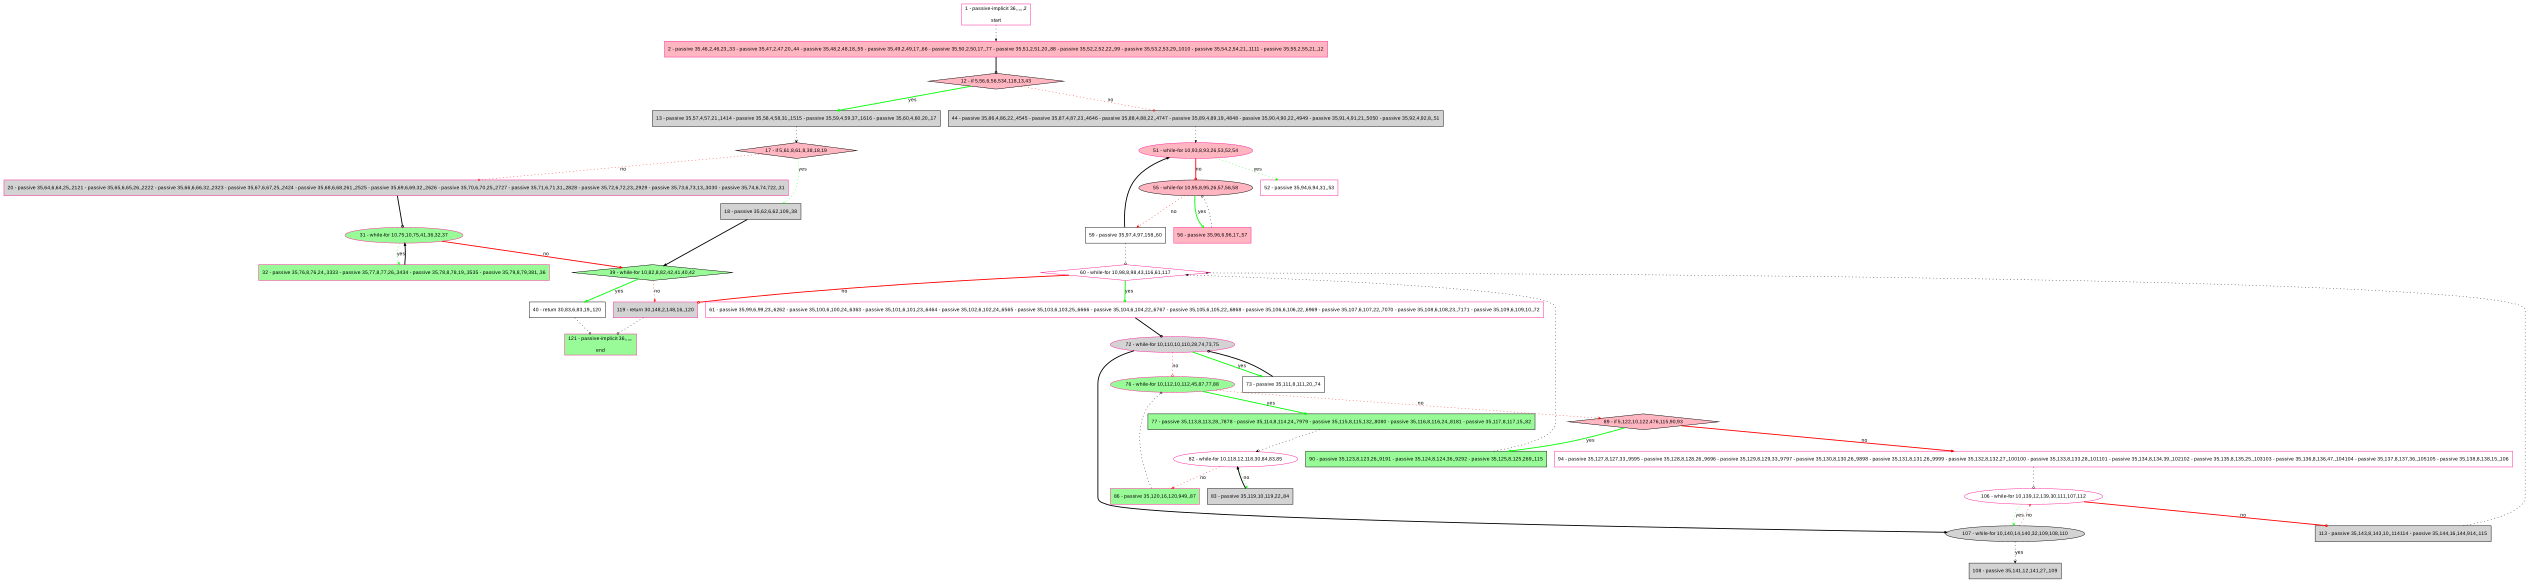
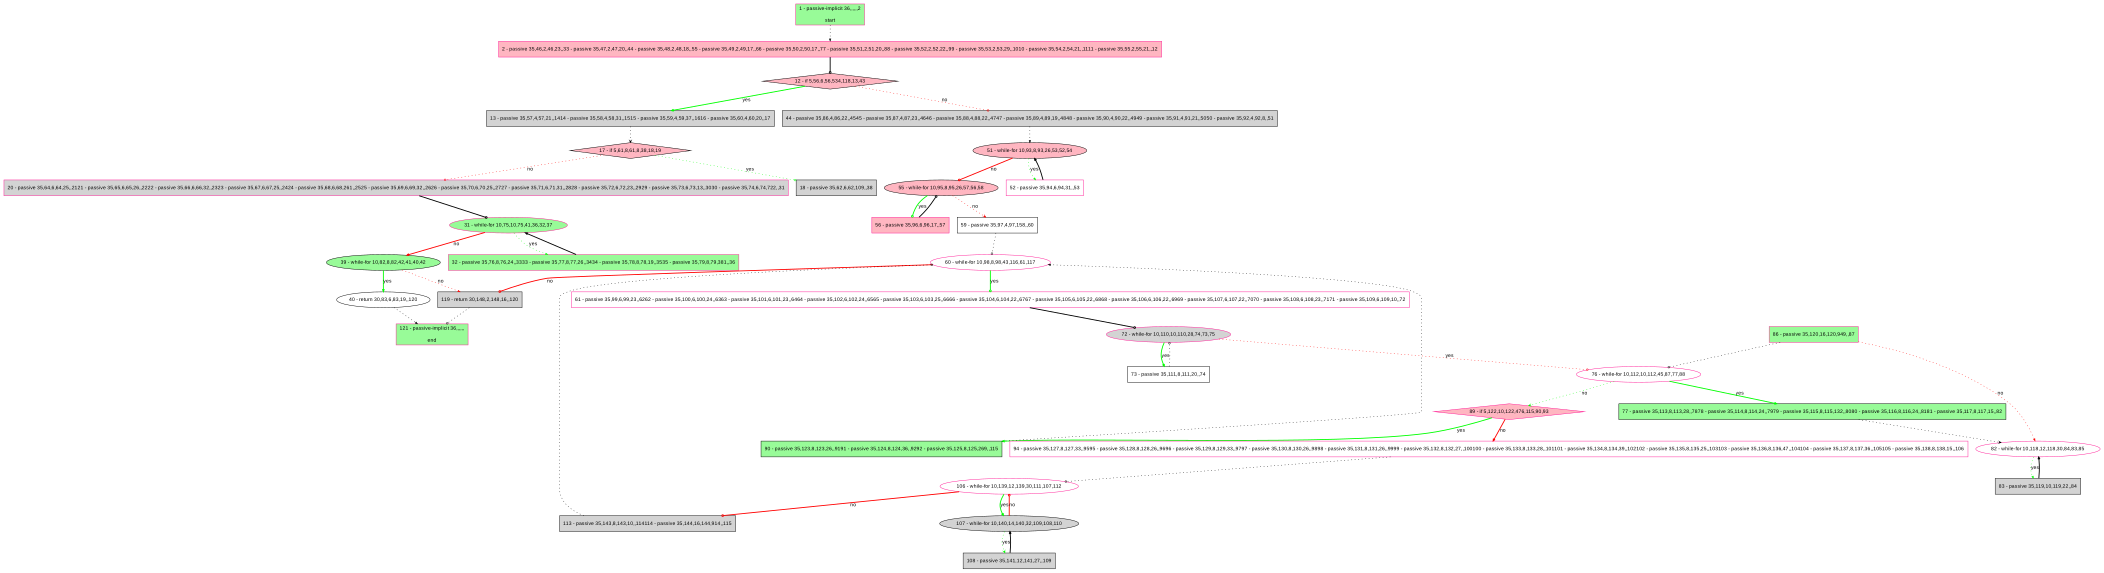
(996, 14) -> (830, 14)
(1196, 151) -> (1030, 151)
(1246, 169) -> (1029, 169)
(1132, 184) -> (1040, 170)
(1209, 212) -> (928, 208)
(707, 242) -> none
(652, 273) -> (383, 262)
(1126, 273) -> (990, 262)
(567, 310) -> (383, 300)
(655, 310) -> (480, 300)
(582, 325) -> (405, 315)
(1242, 361) -> (1170, 355)
(1176, 366) -> (1450, 356)
(1172, 384) -> (1639, 374)
(1407, 404) -> (1572, 393)
(1643, 422) -> (1509, 412)
(1197, 477) -> (1958, 373)
(1247, 478) -> (2035, 468)
(2015, 513) -> (1000, 504)
(2025, 516) -> (1009, 506)
(1436, 522) -> (1011, 543)
(2015, 551) -> (1002, 541)
